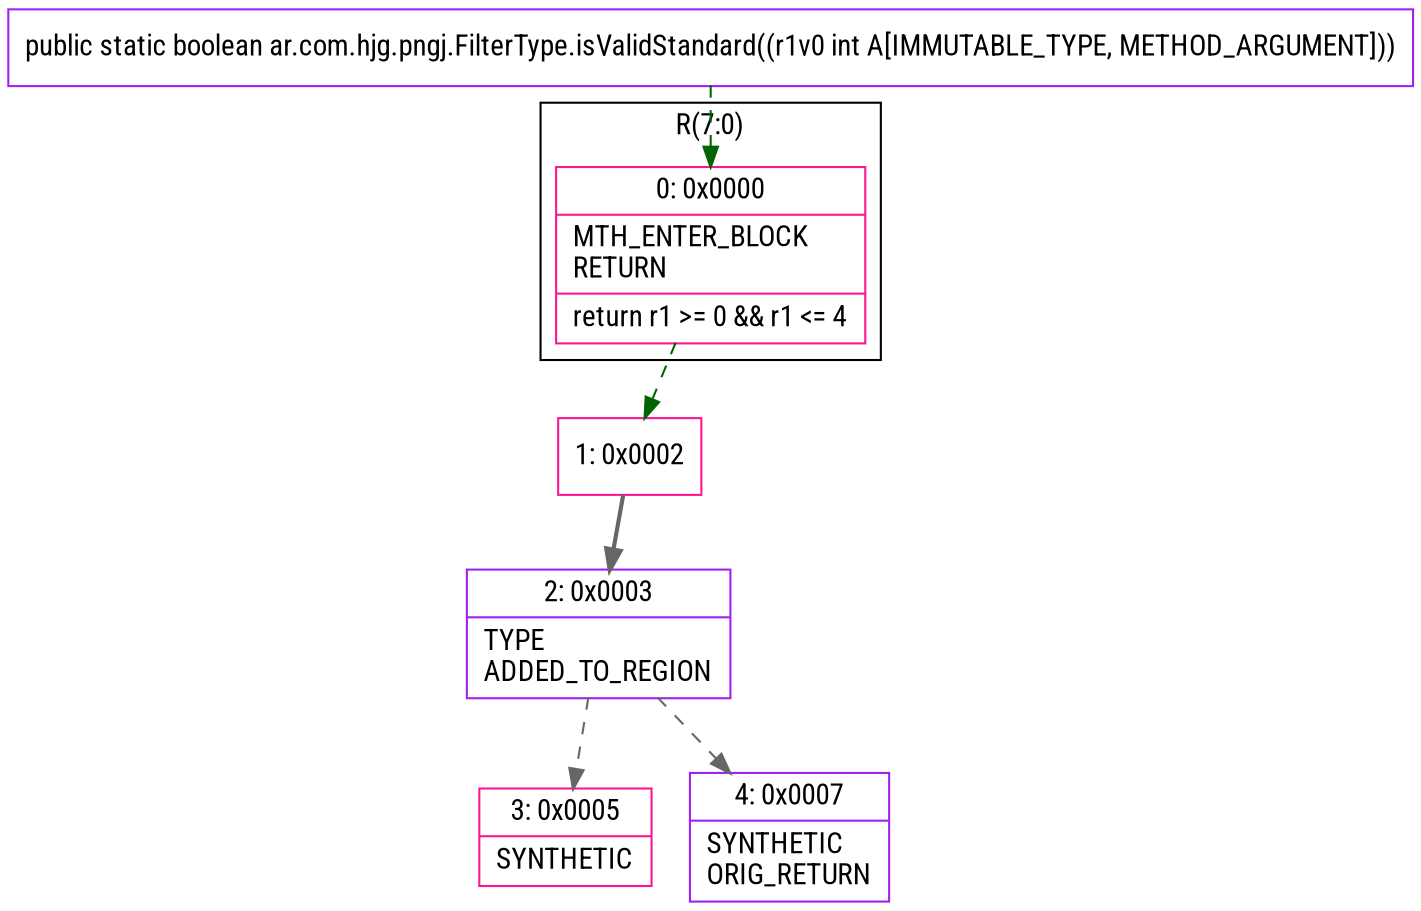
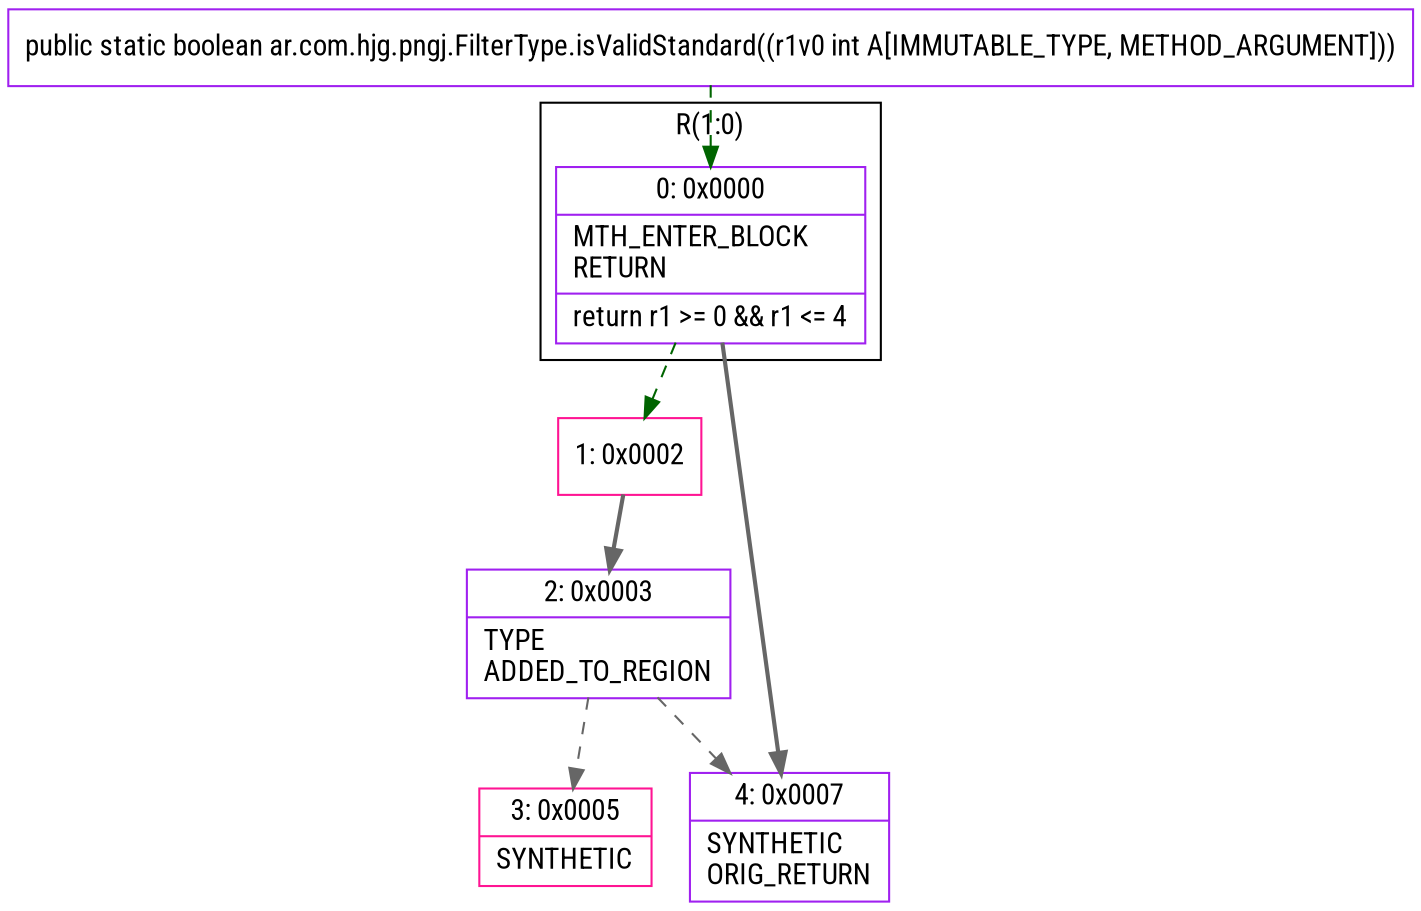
(711, 127) -> (711, 127)
(711, 255) -> (711, 255)
none -> (750, 548)
